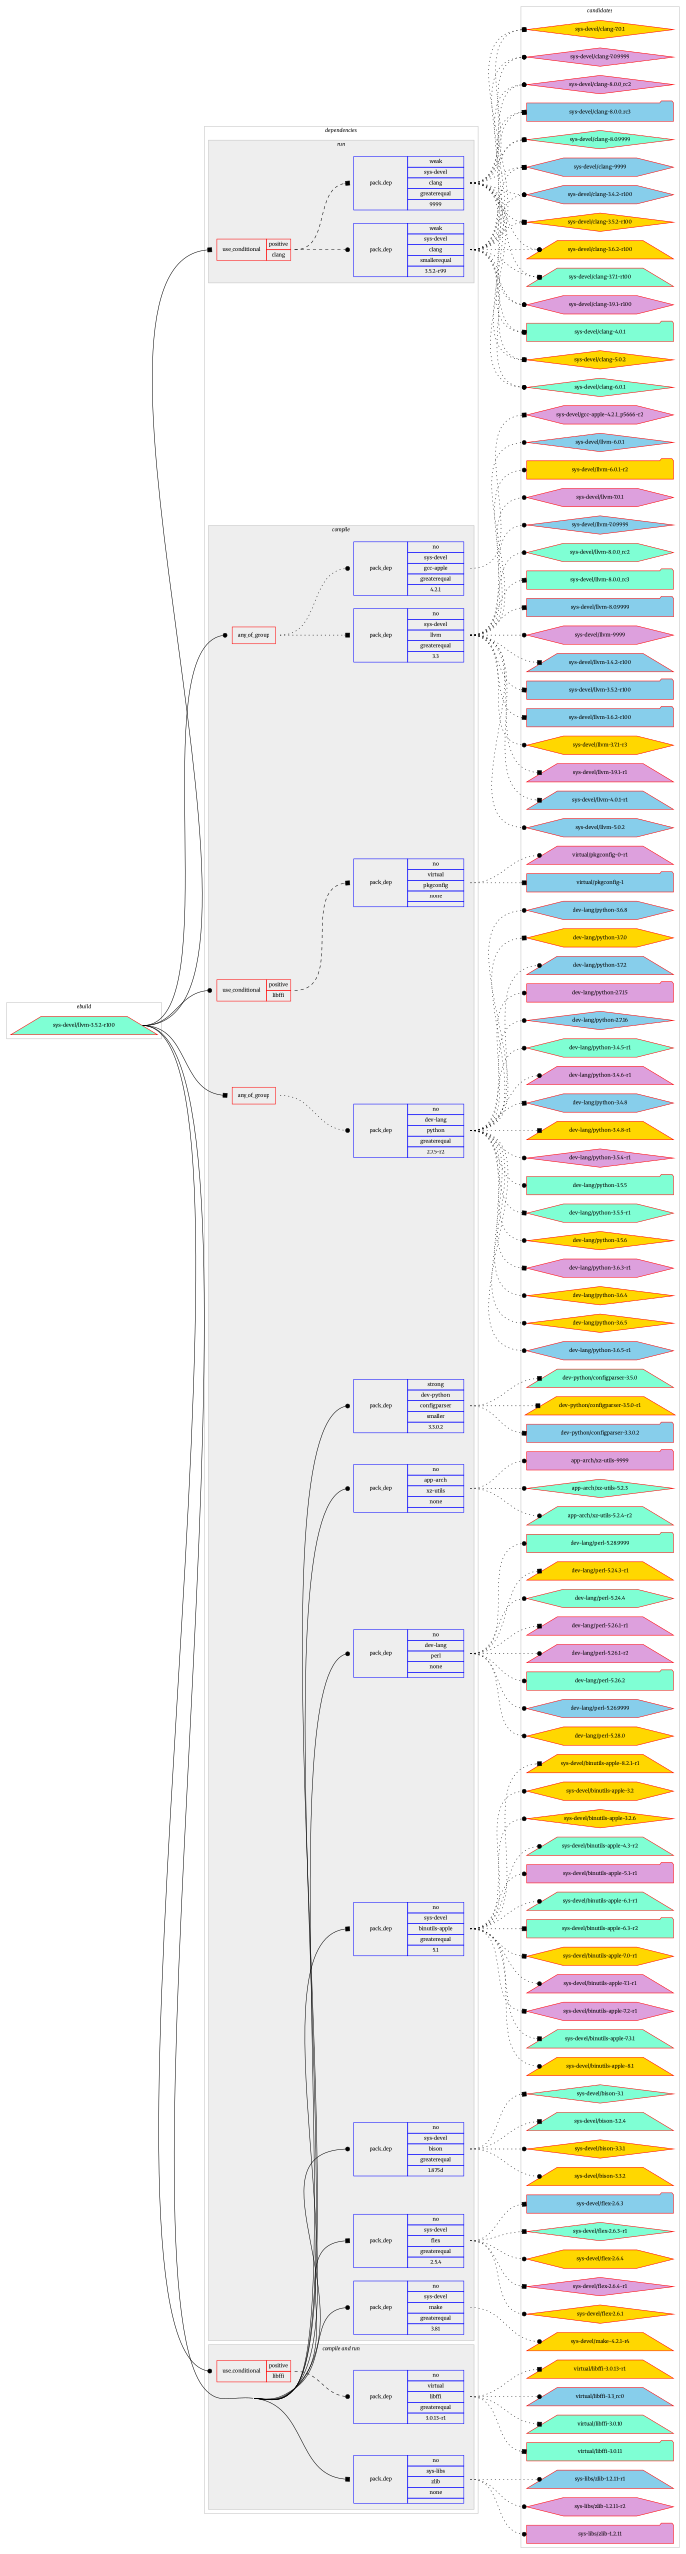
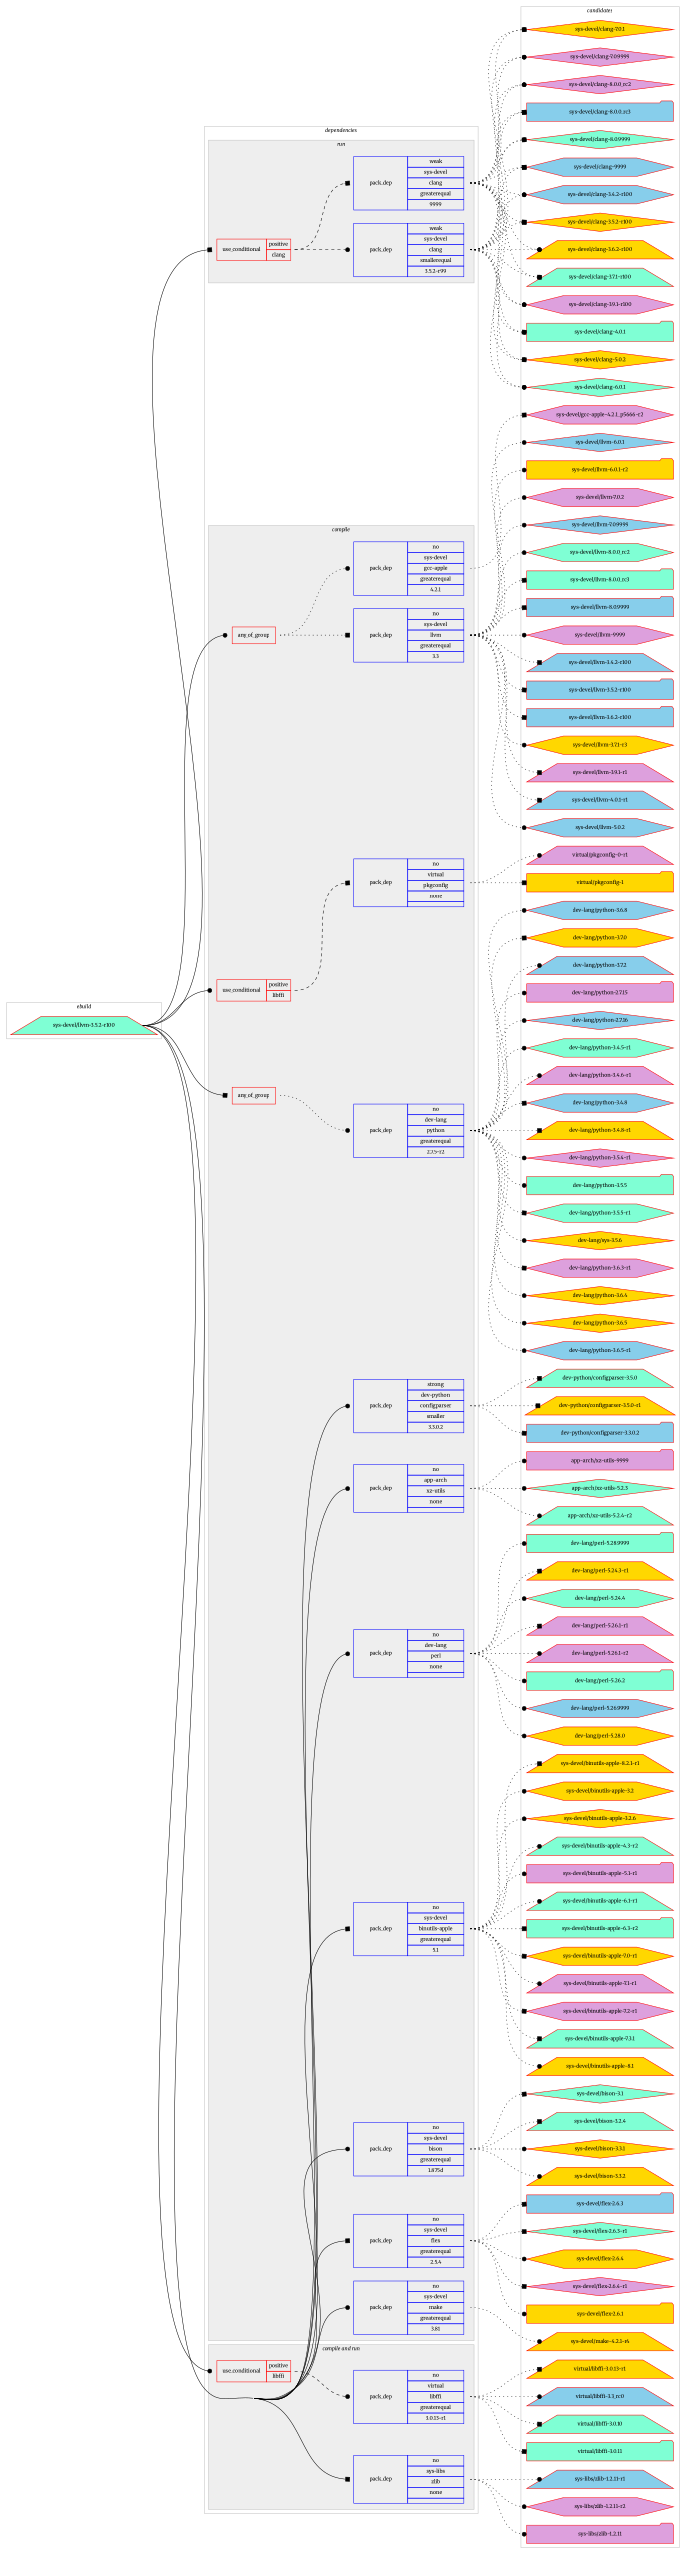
(600, 497) -> (600, 497)
(600, 883) -> (600, 883)
(600, 1241) -> (600, 1241)
(600, 2314) -> (600, 2314)
